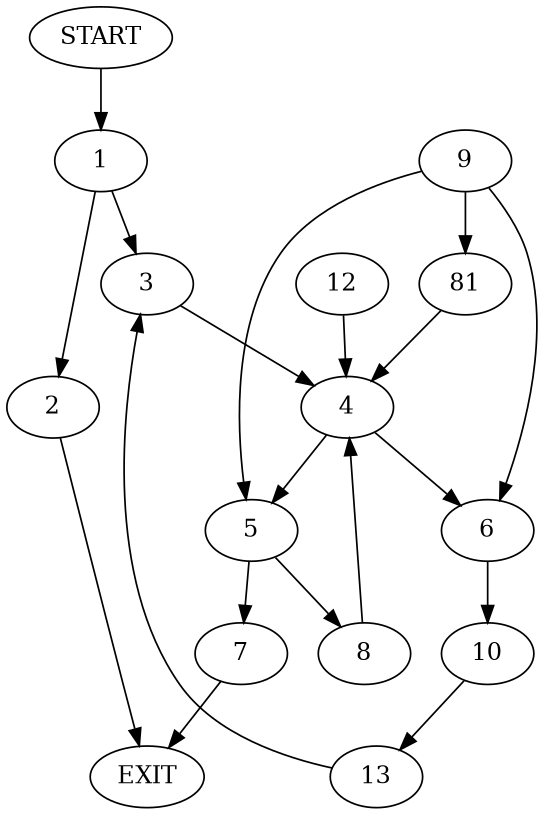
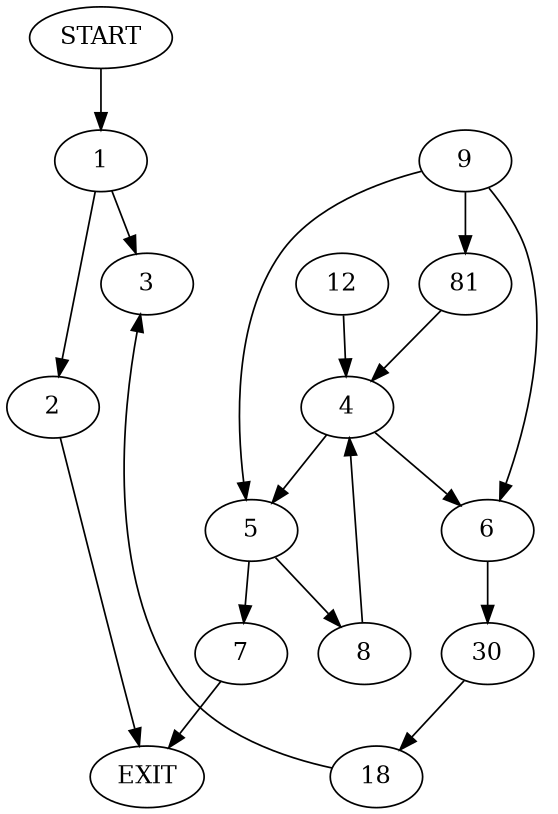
(234, 338) -> none
(488, 654) -> (488, 654)
(376, 777) -> (376, 777)
